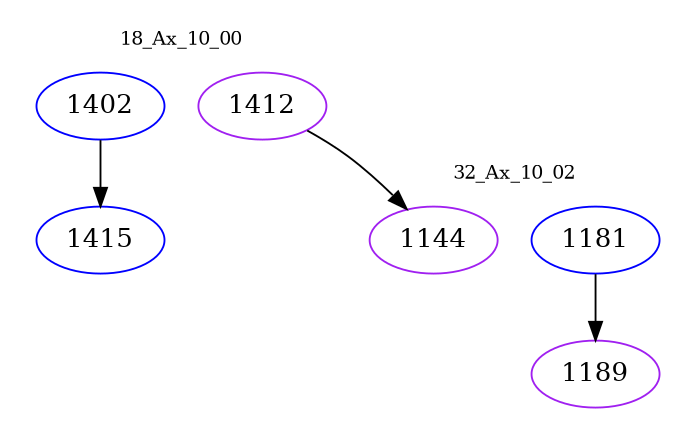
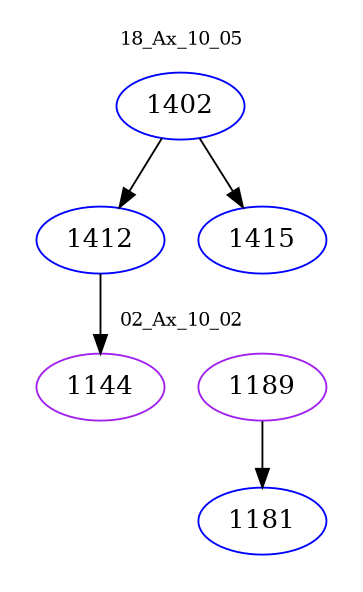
(181, 40) -> (181, 40)
(262, 106) -> (100, 240)
none -> (146, 165)
(515, 174) -> (181, 321)
(596, 298) -> (262, 445)
